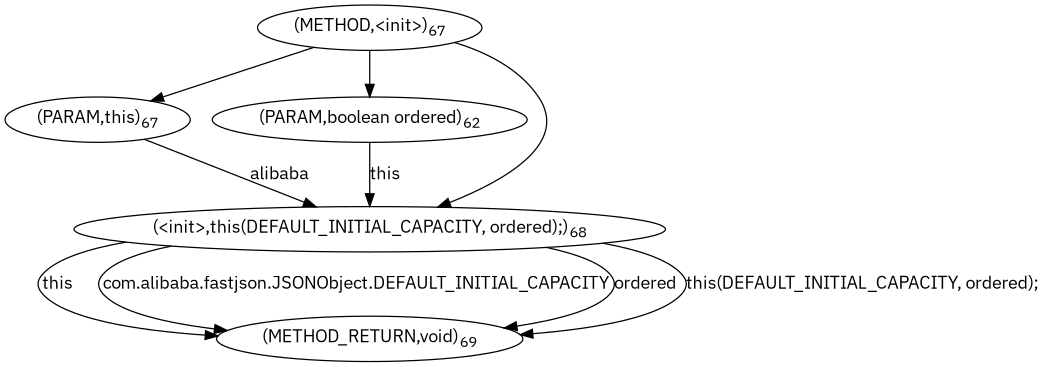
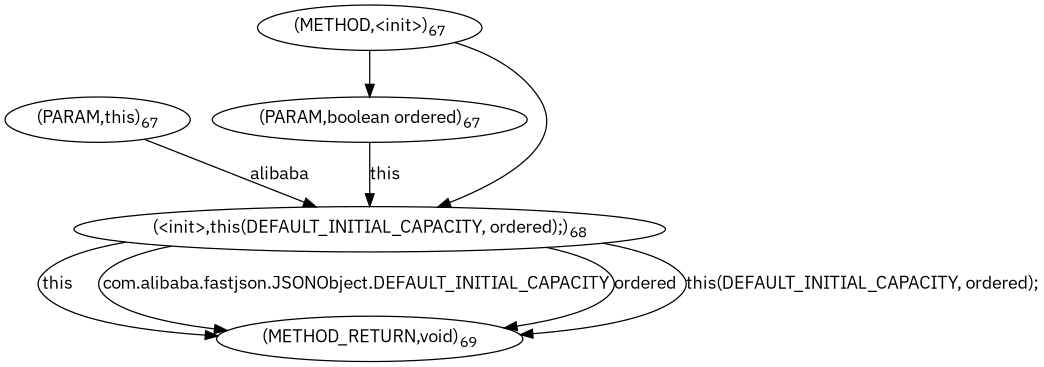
(239, 72) -> none
(472, 118) -> (472, 118)
